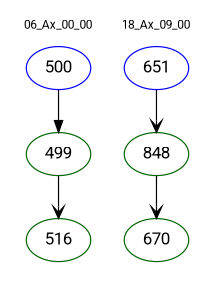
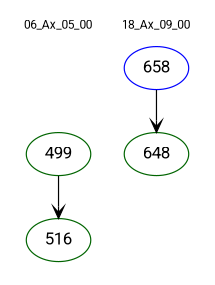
(59, 26) -> (59, 26)
(59, 68) -> none
(156, 68) -> (156, 68)
(156, 154) -> (156, 154)
(156, 240) -> none
